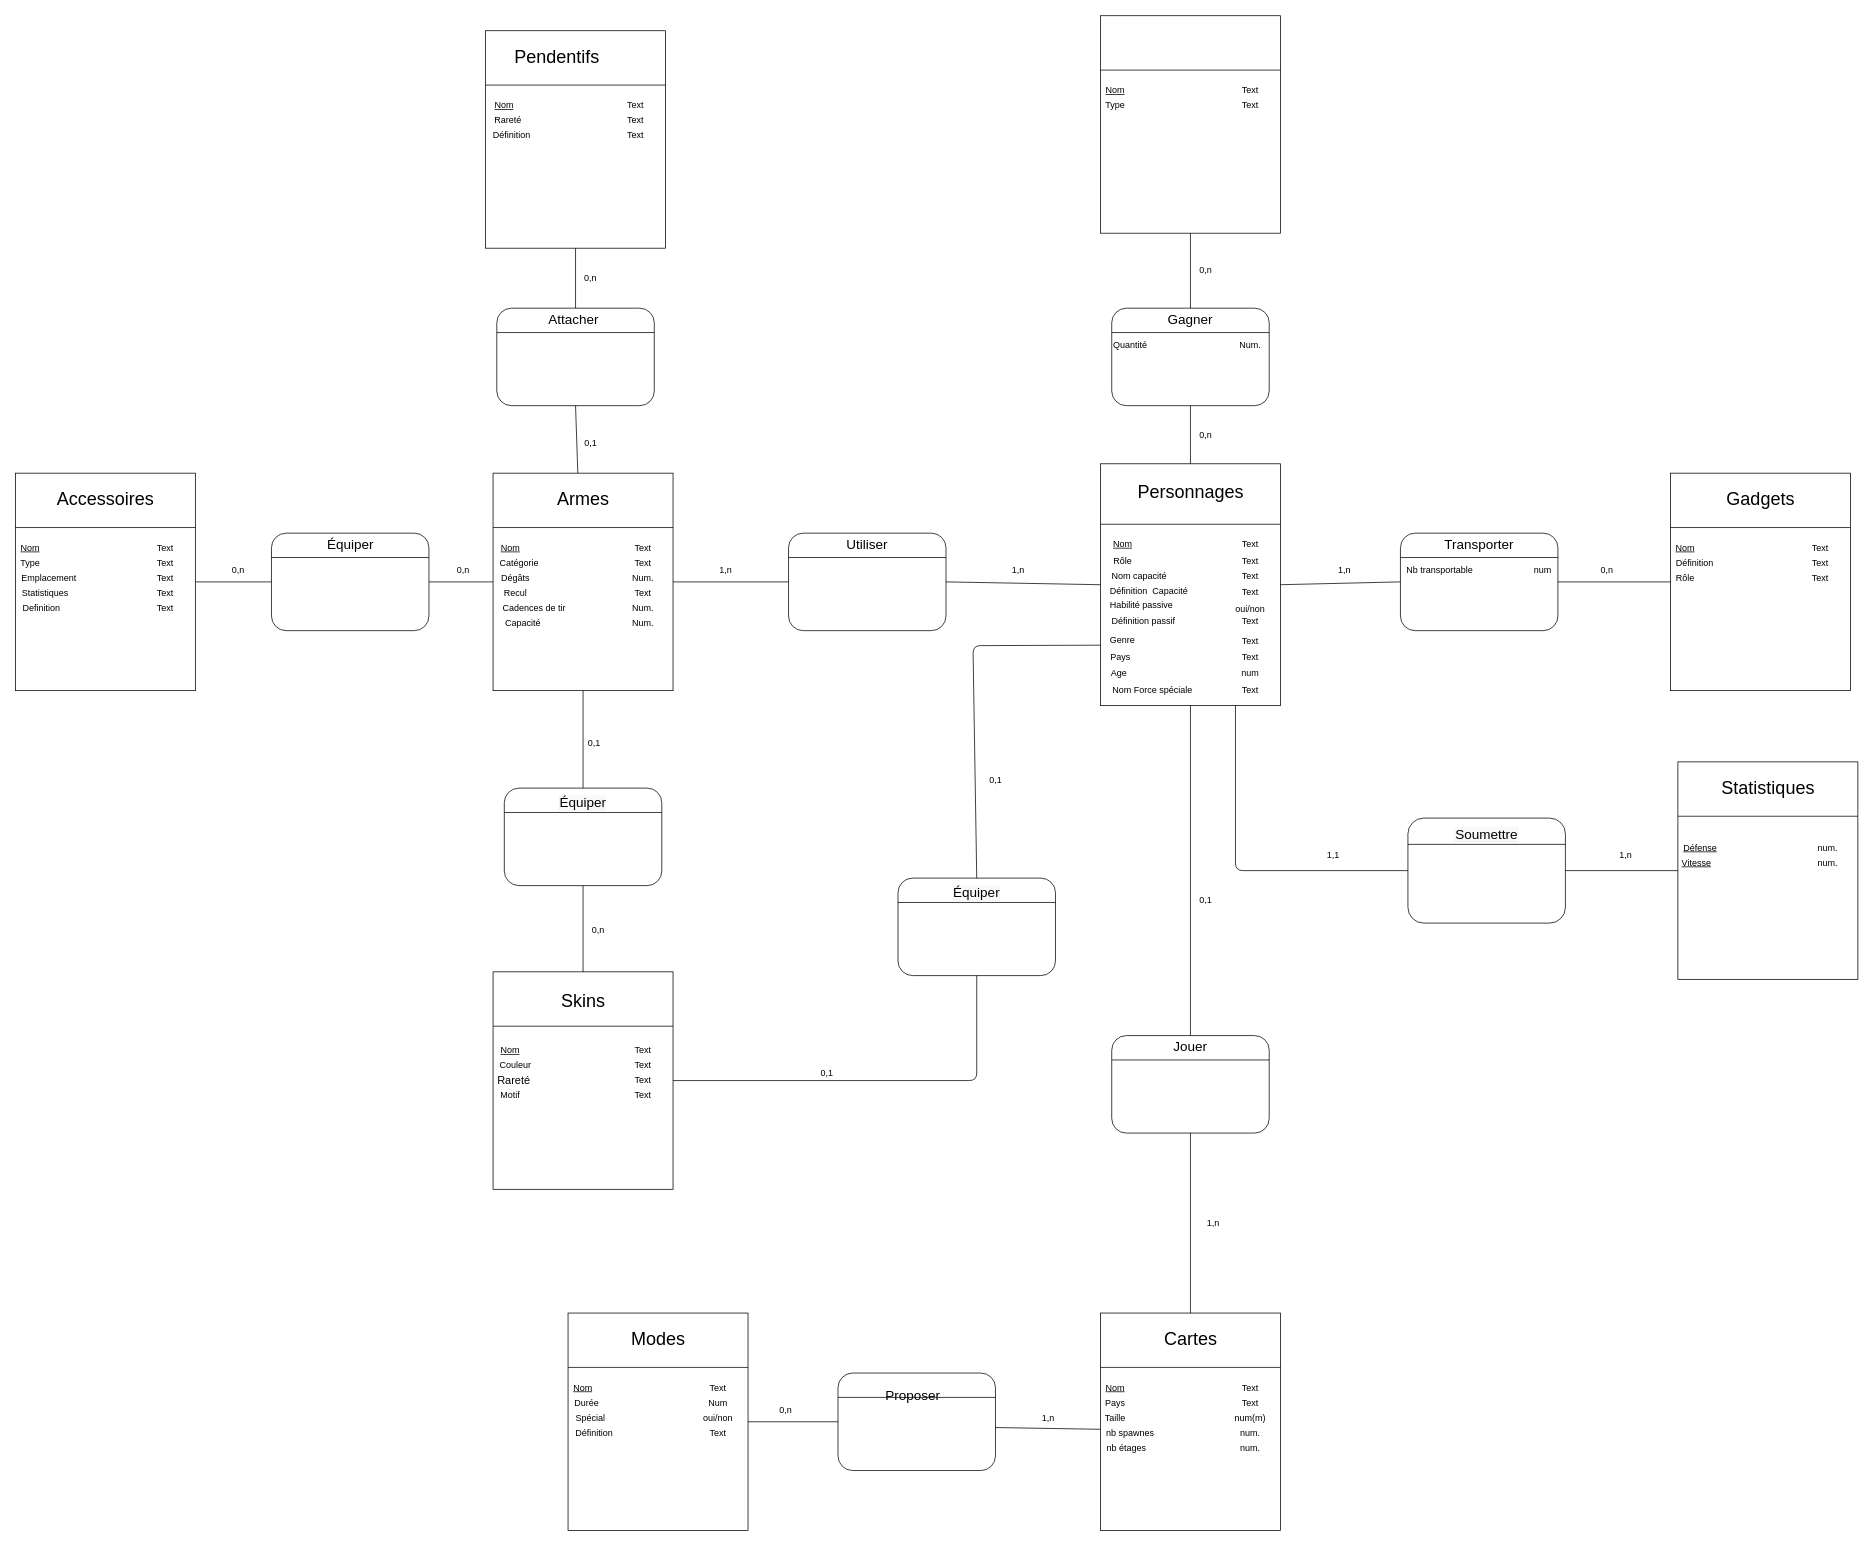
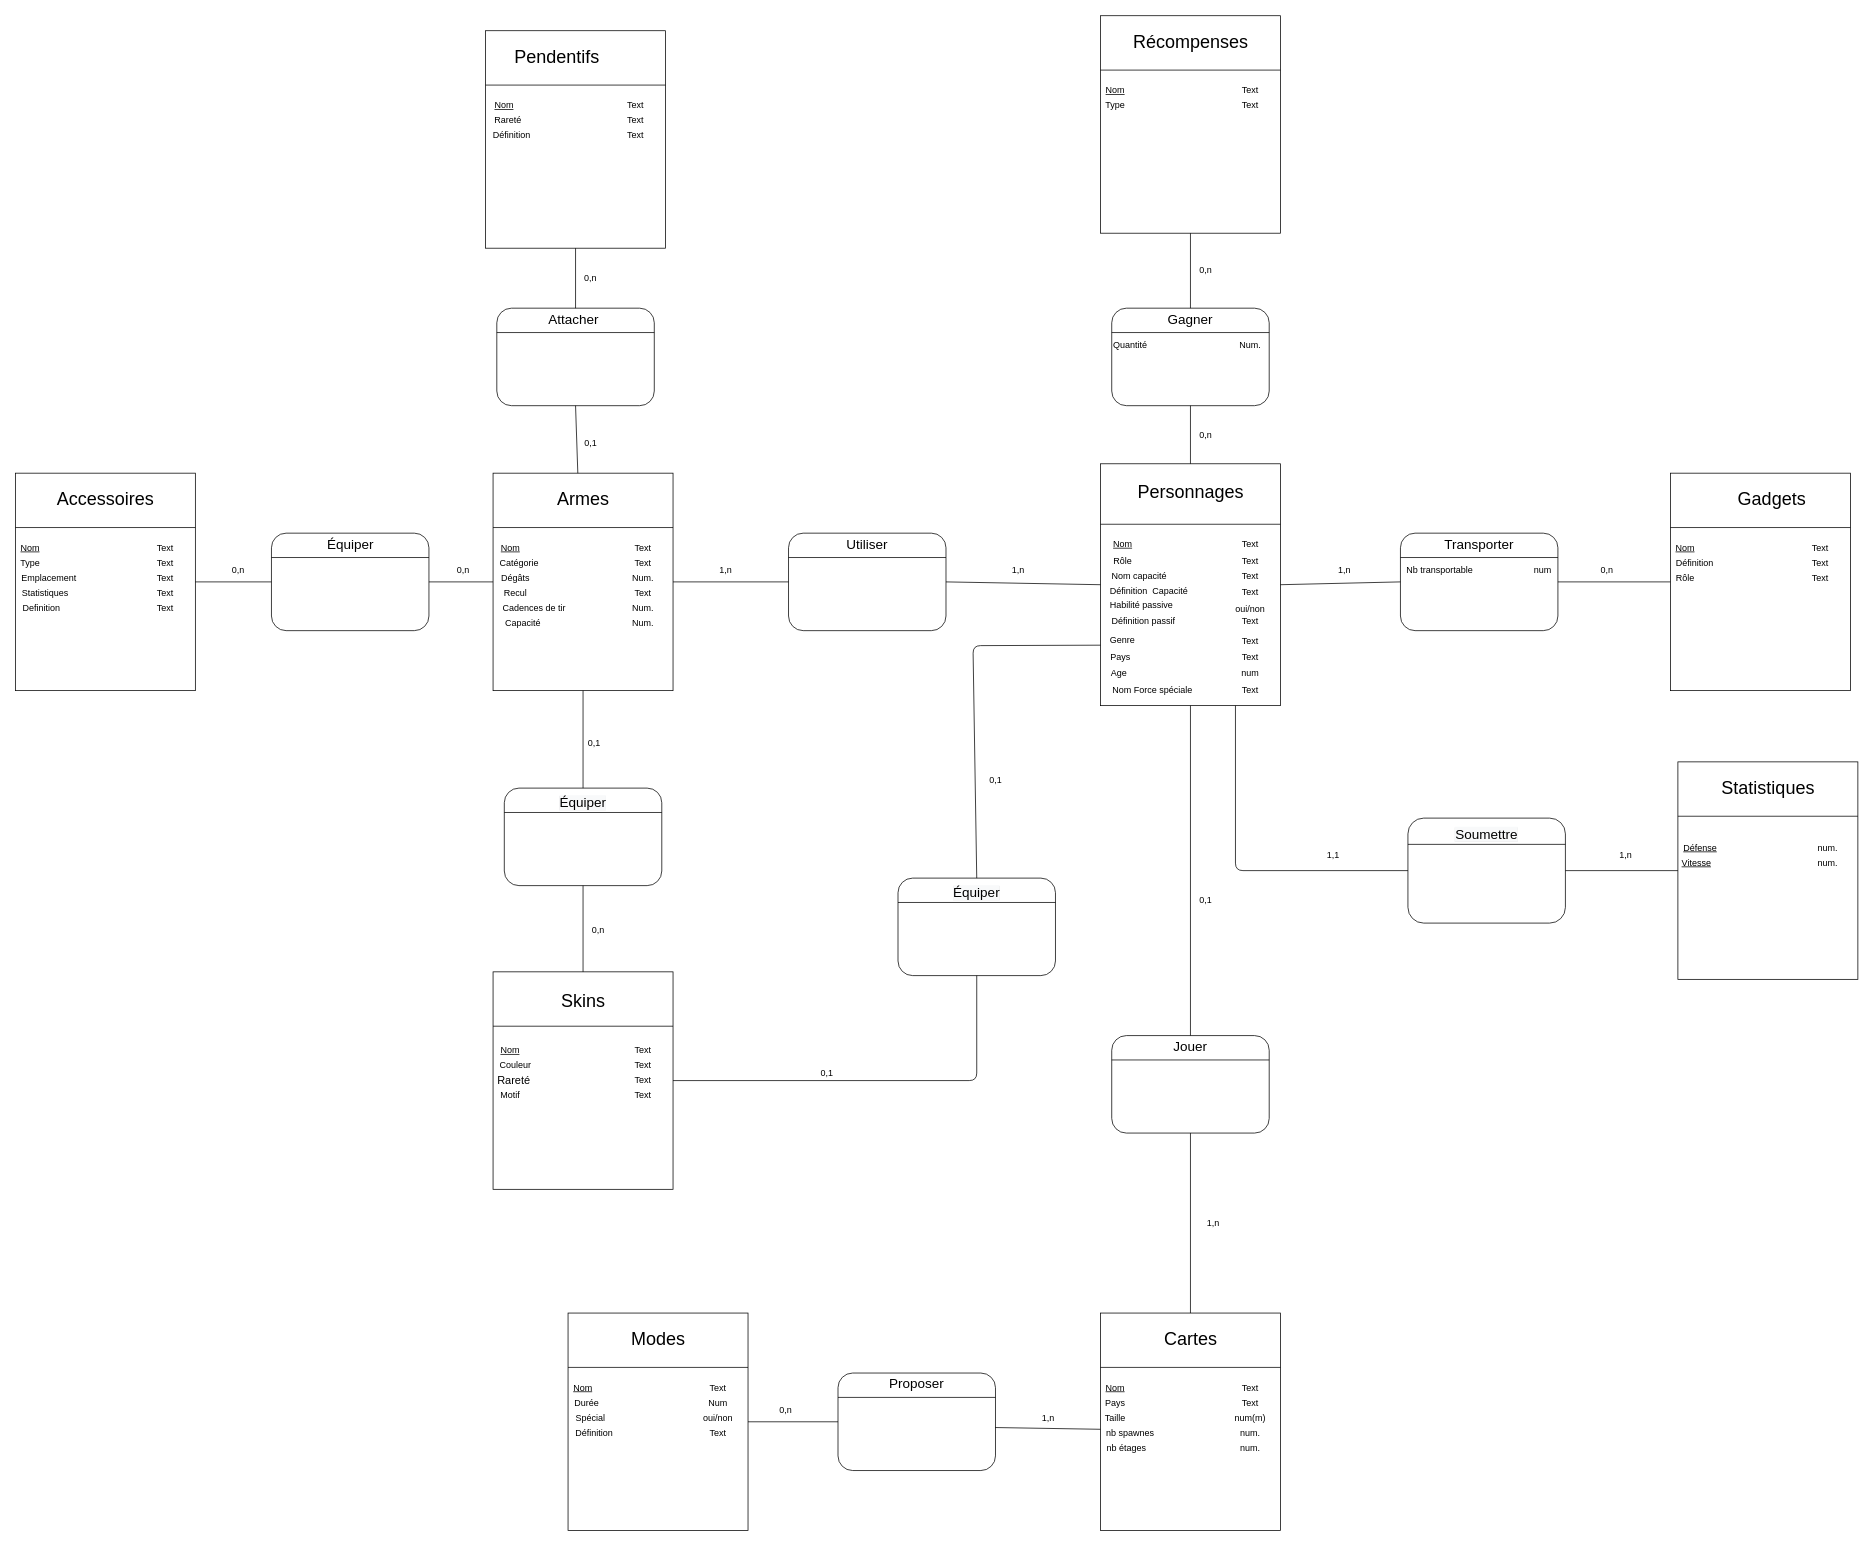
none -> (1191, 42)
(1761, 499) -> (1772, 499)
(913, 1395) -> (917, 1384)
